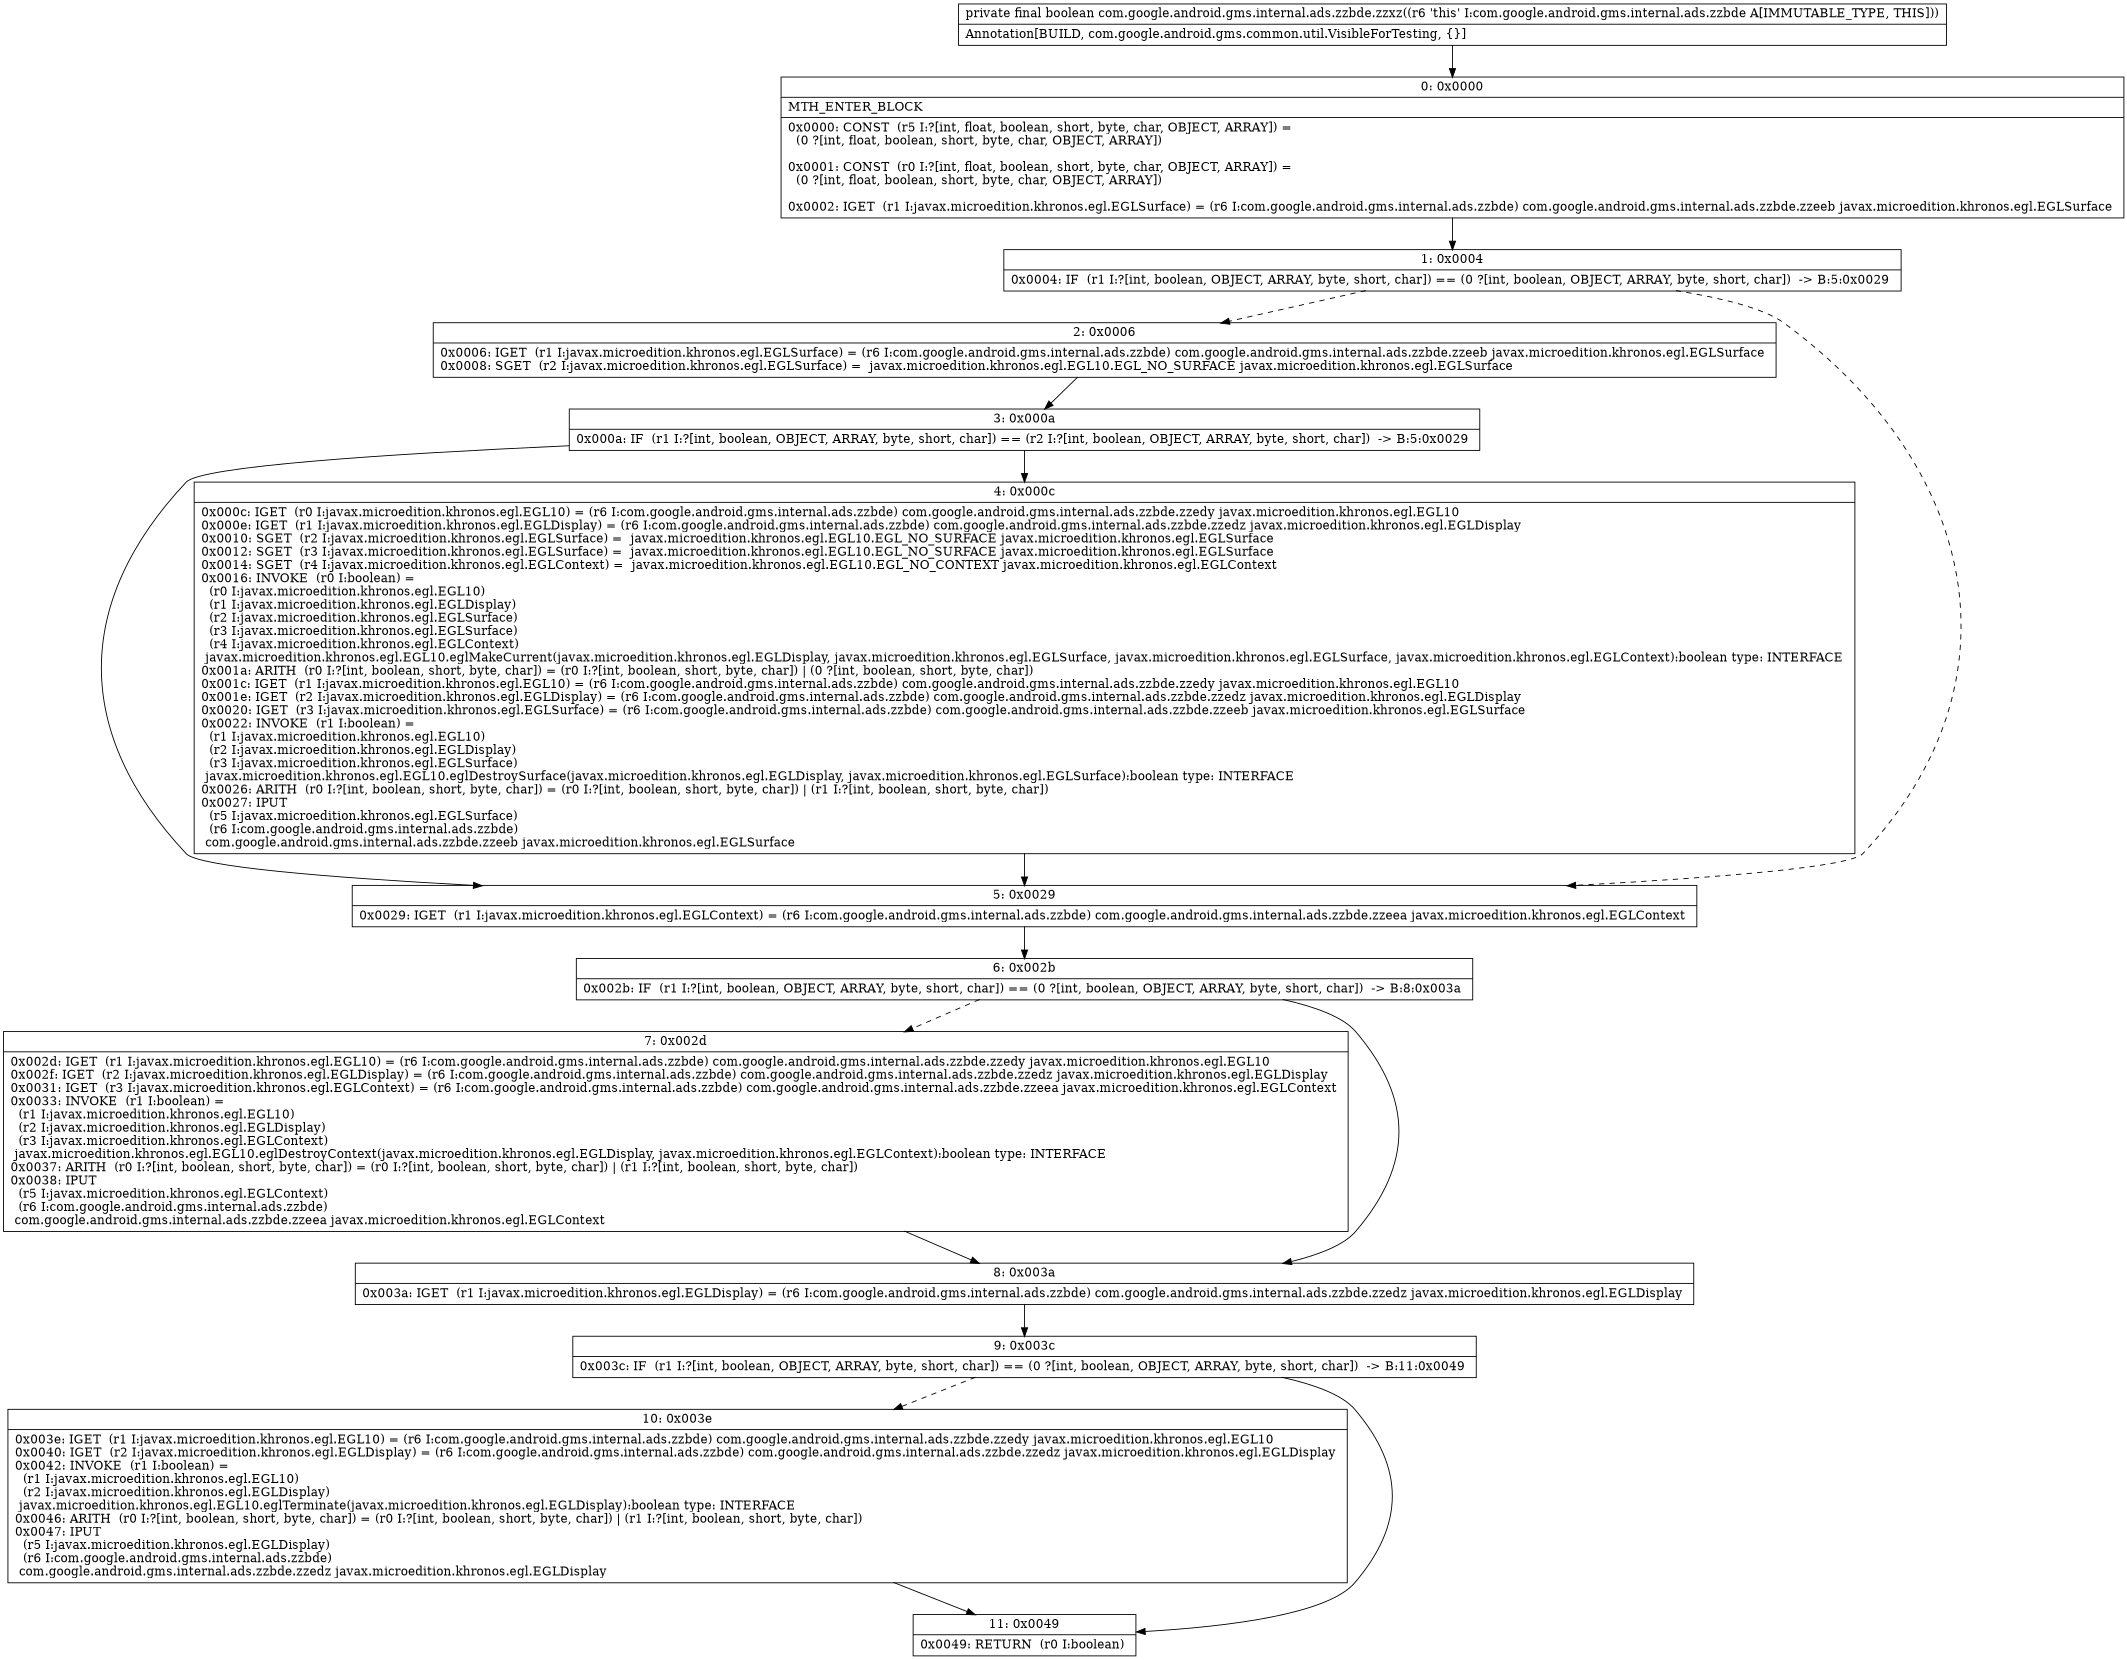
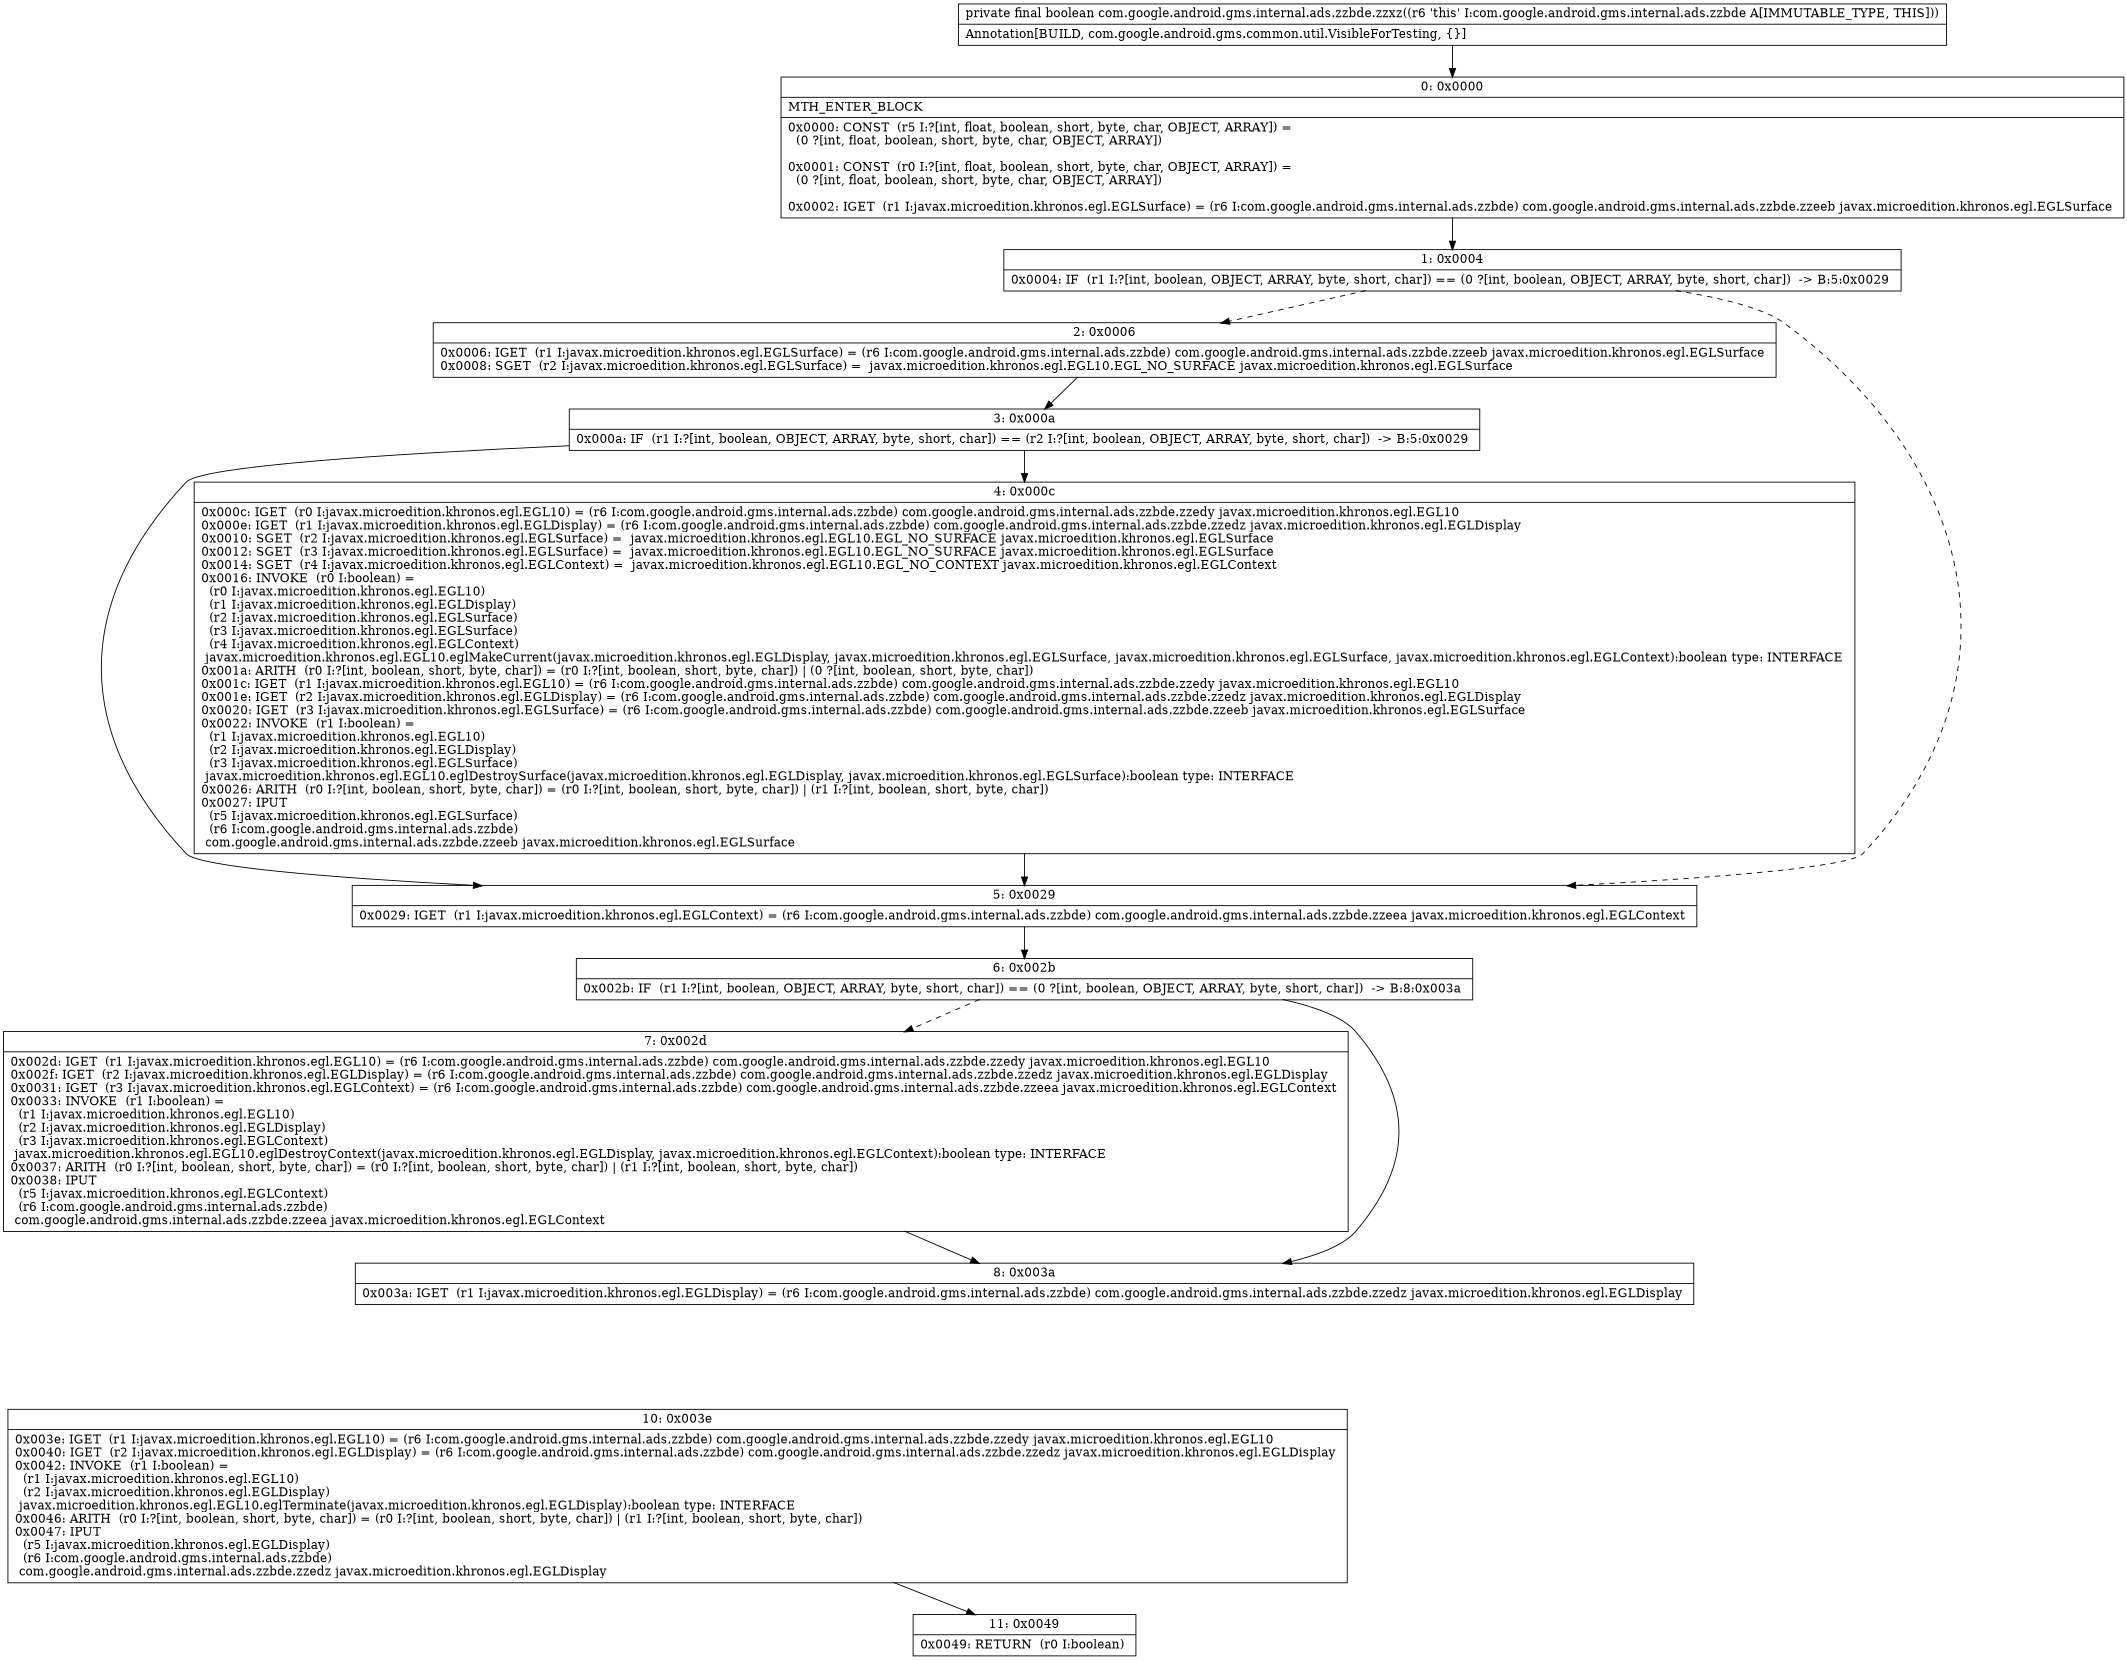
(1025, 1357) -> none
